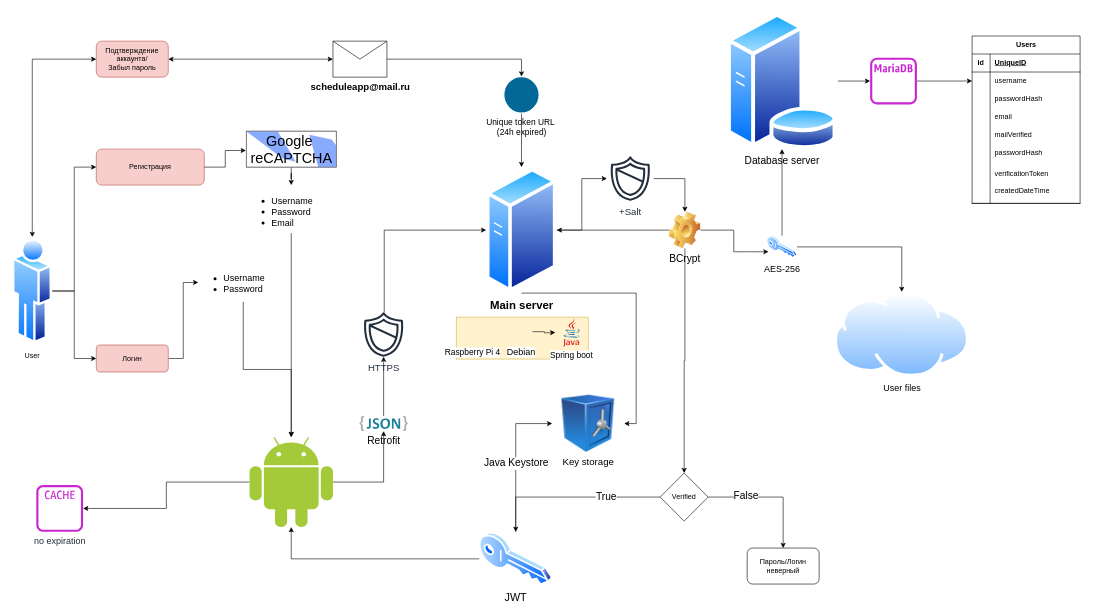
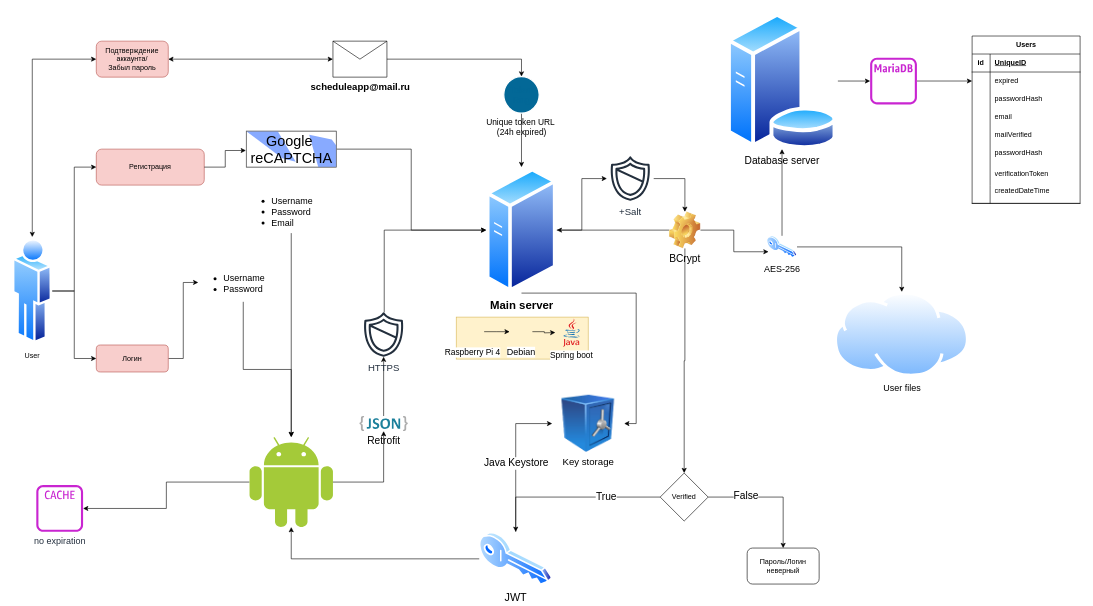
(1011, 81) -> (1008, 81)
(291, 176) -> (411, 151)
none -> (504, 332)
